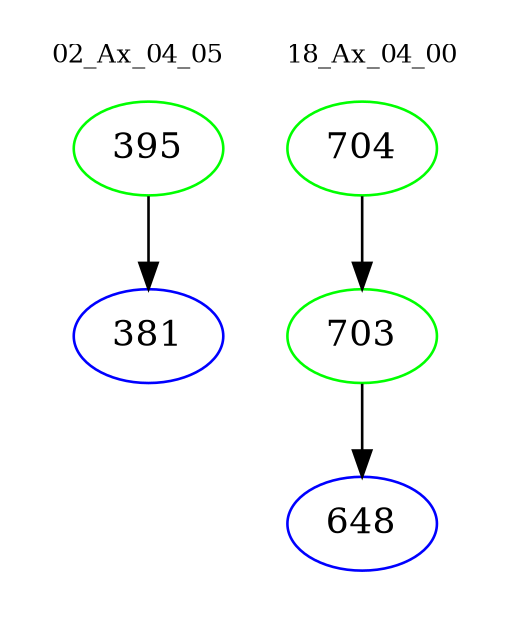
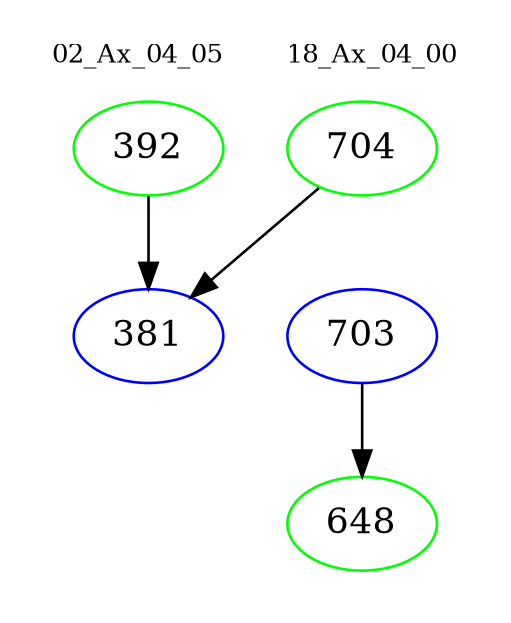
(149, 149) -> (149, 149)
(362, 230) -> (284, 218)
(362, 336) -> (362, 336)
(362, 524) -> (362, 524)
